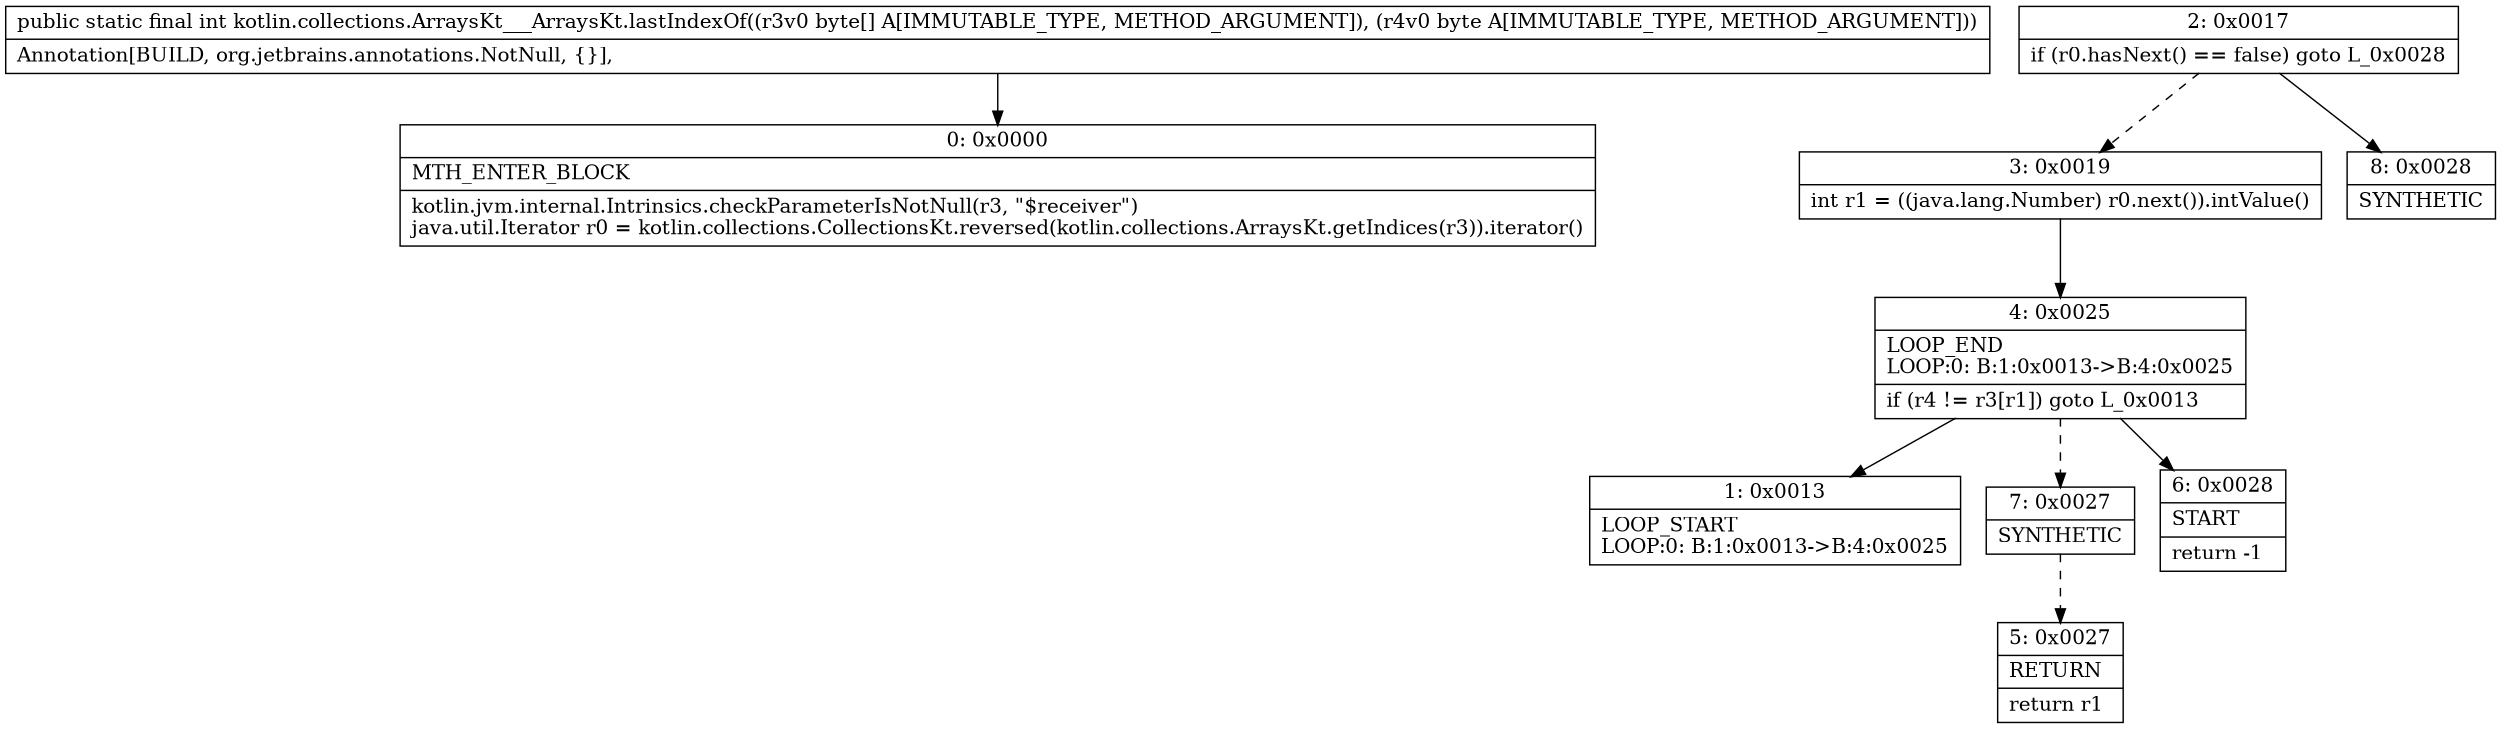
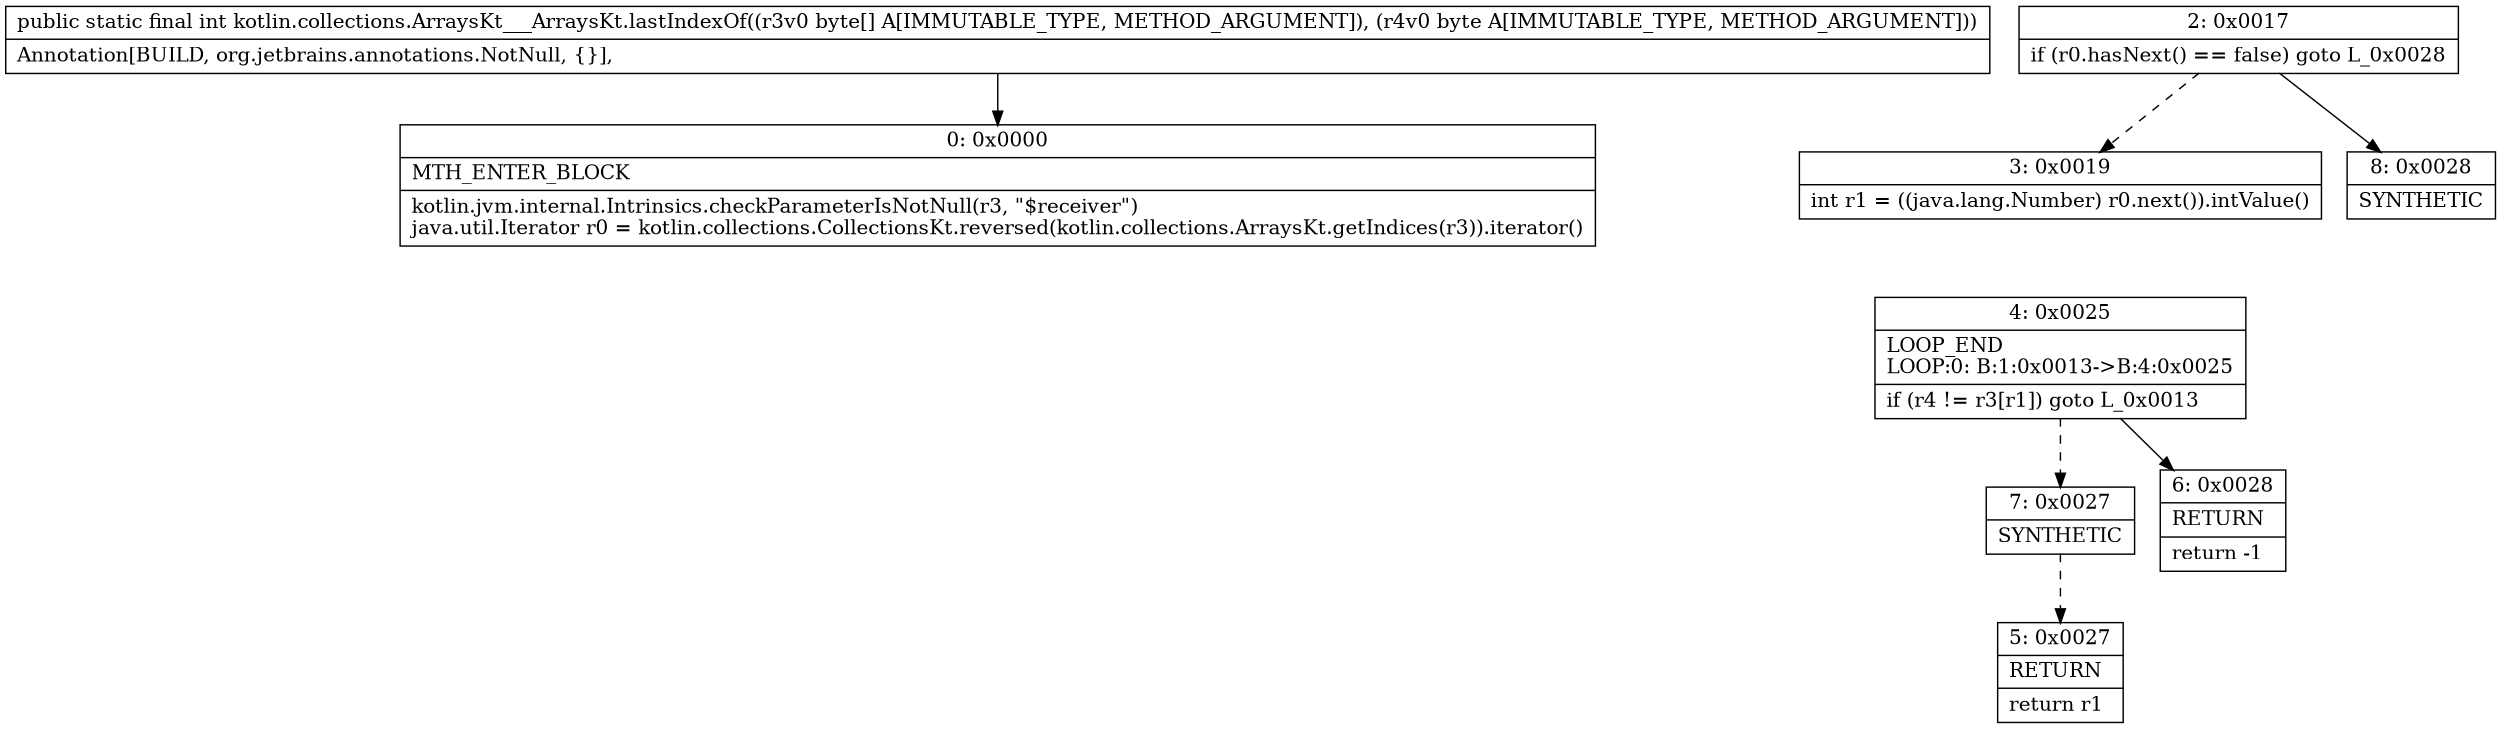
(2060, 251) -> none
(2206, 519) -> (2218, 519)
(1775, 521) -> none
